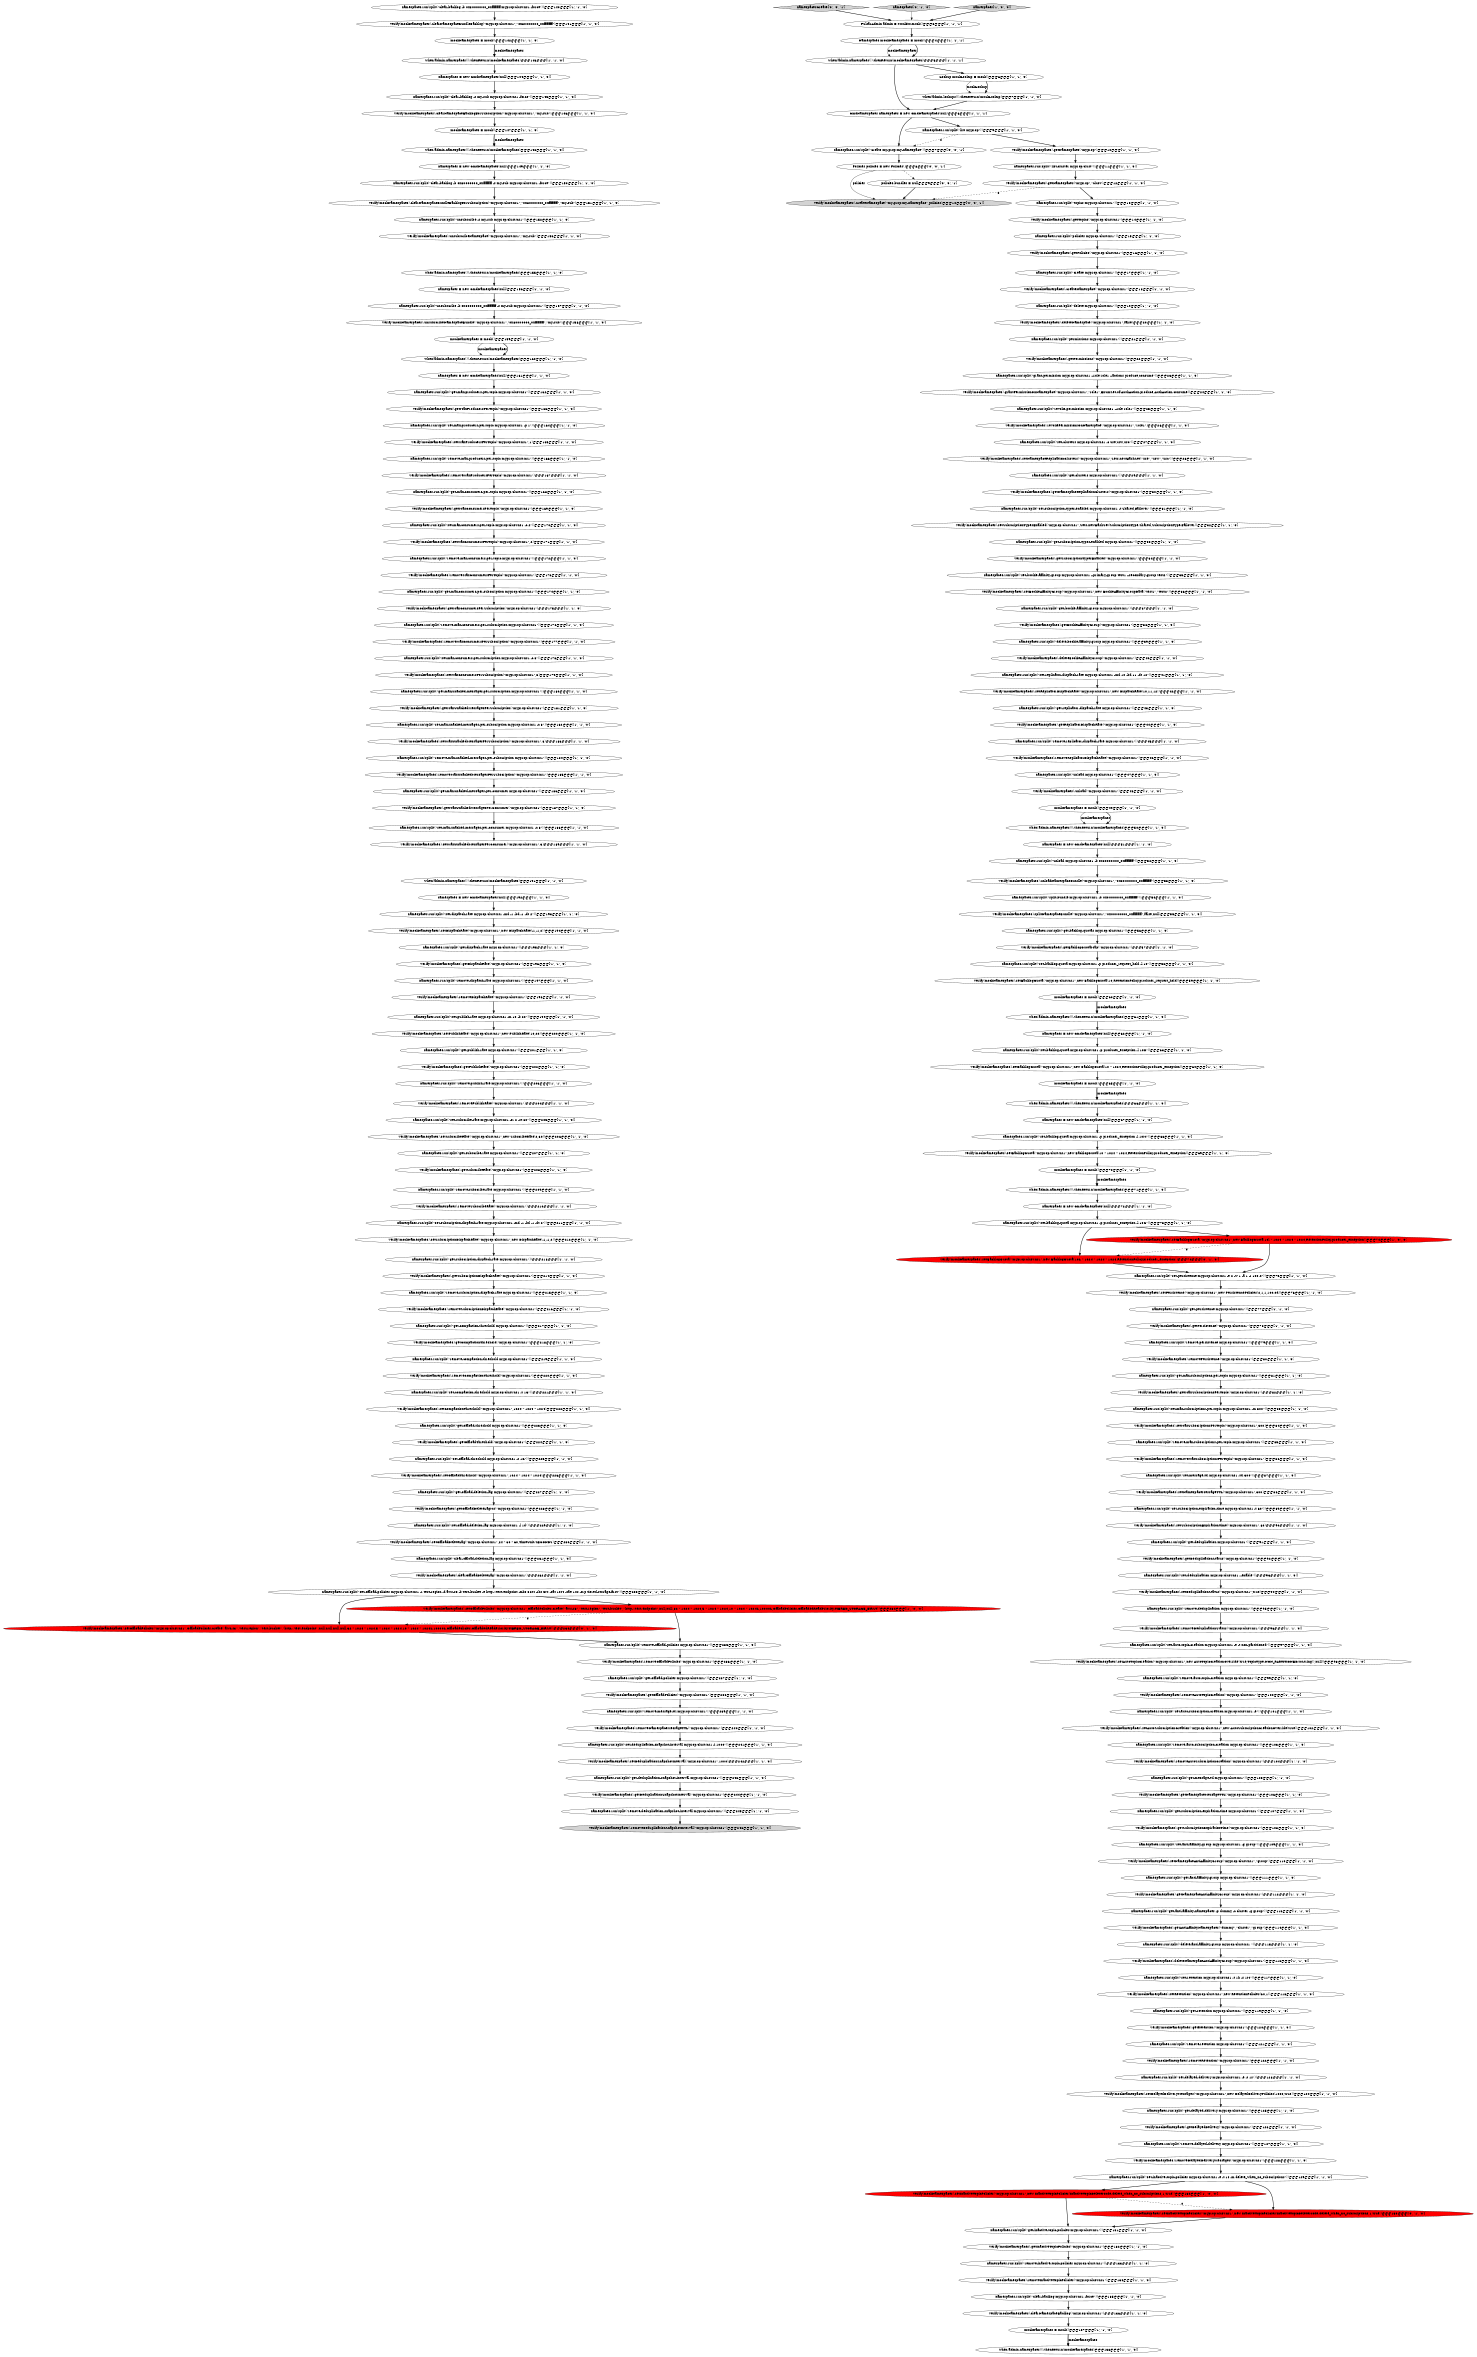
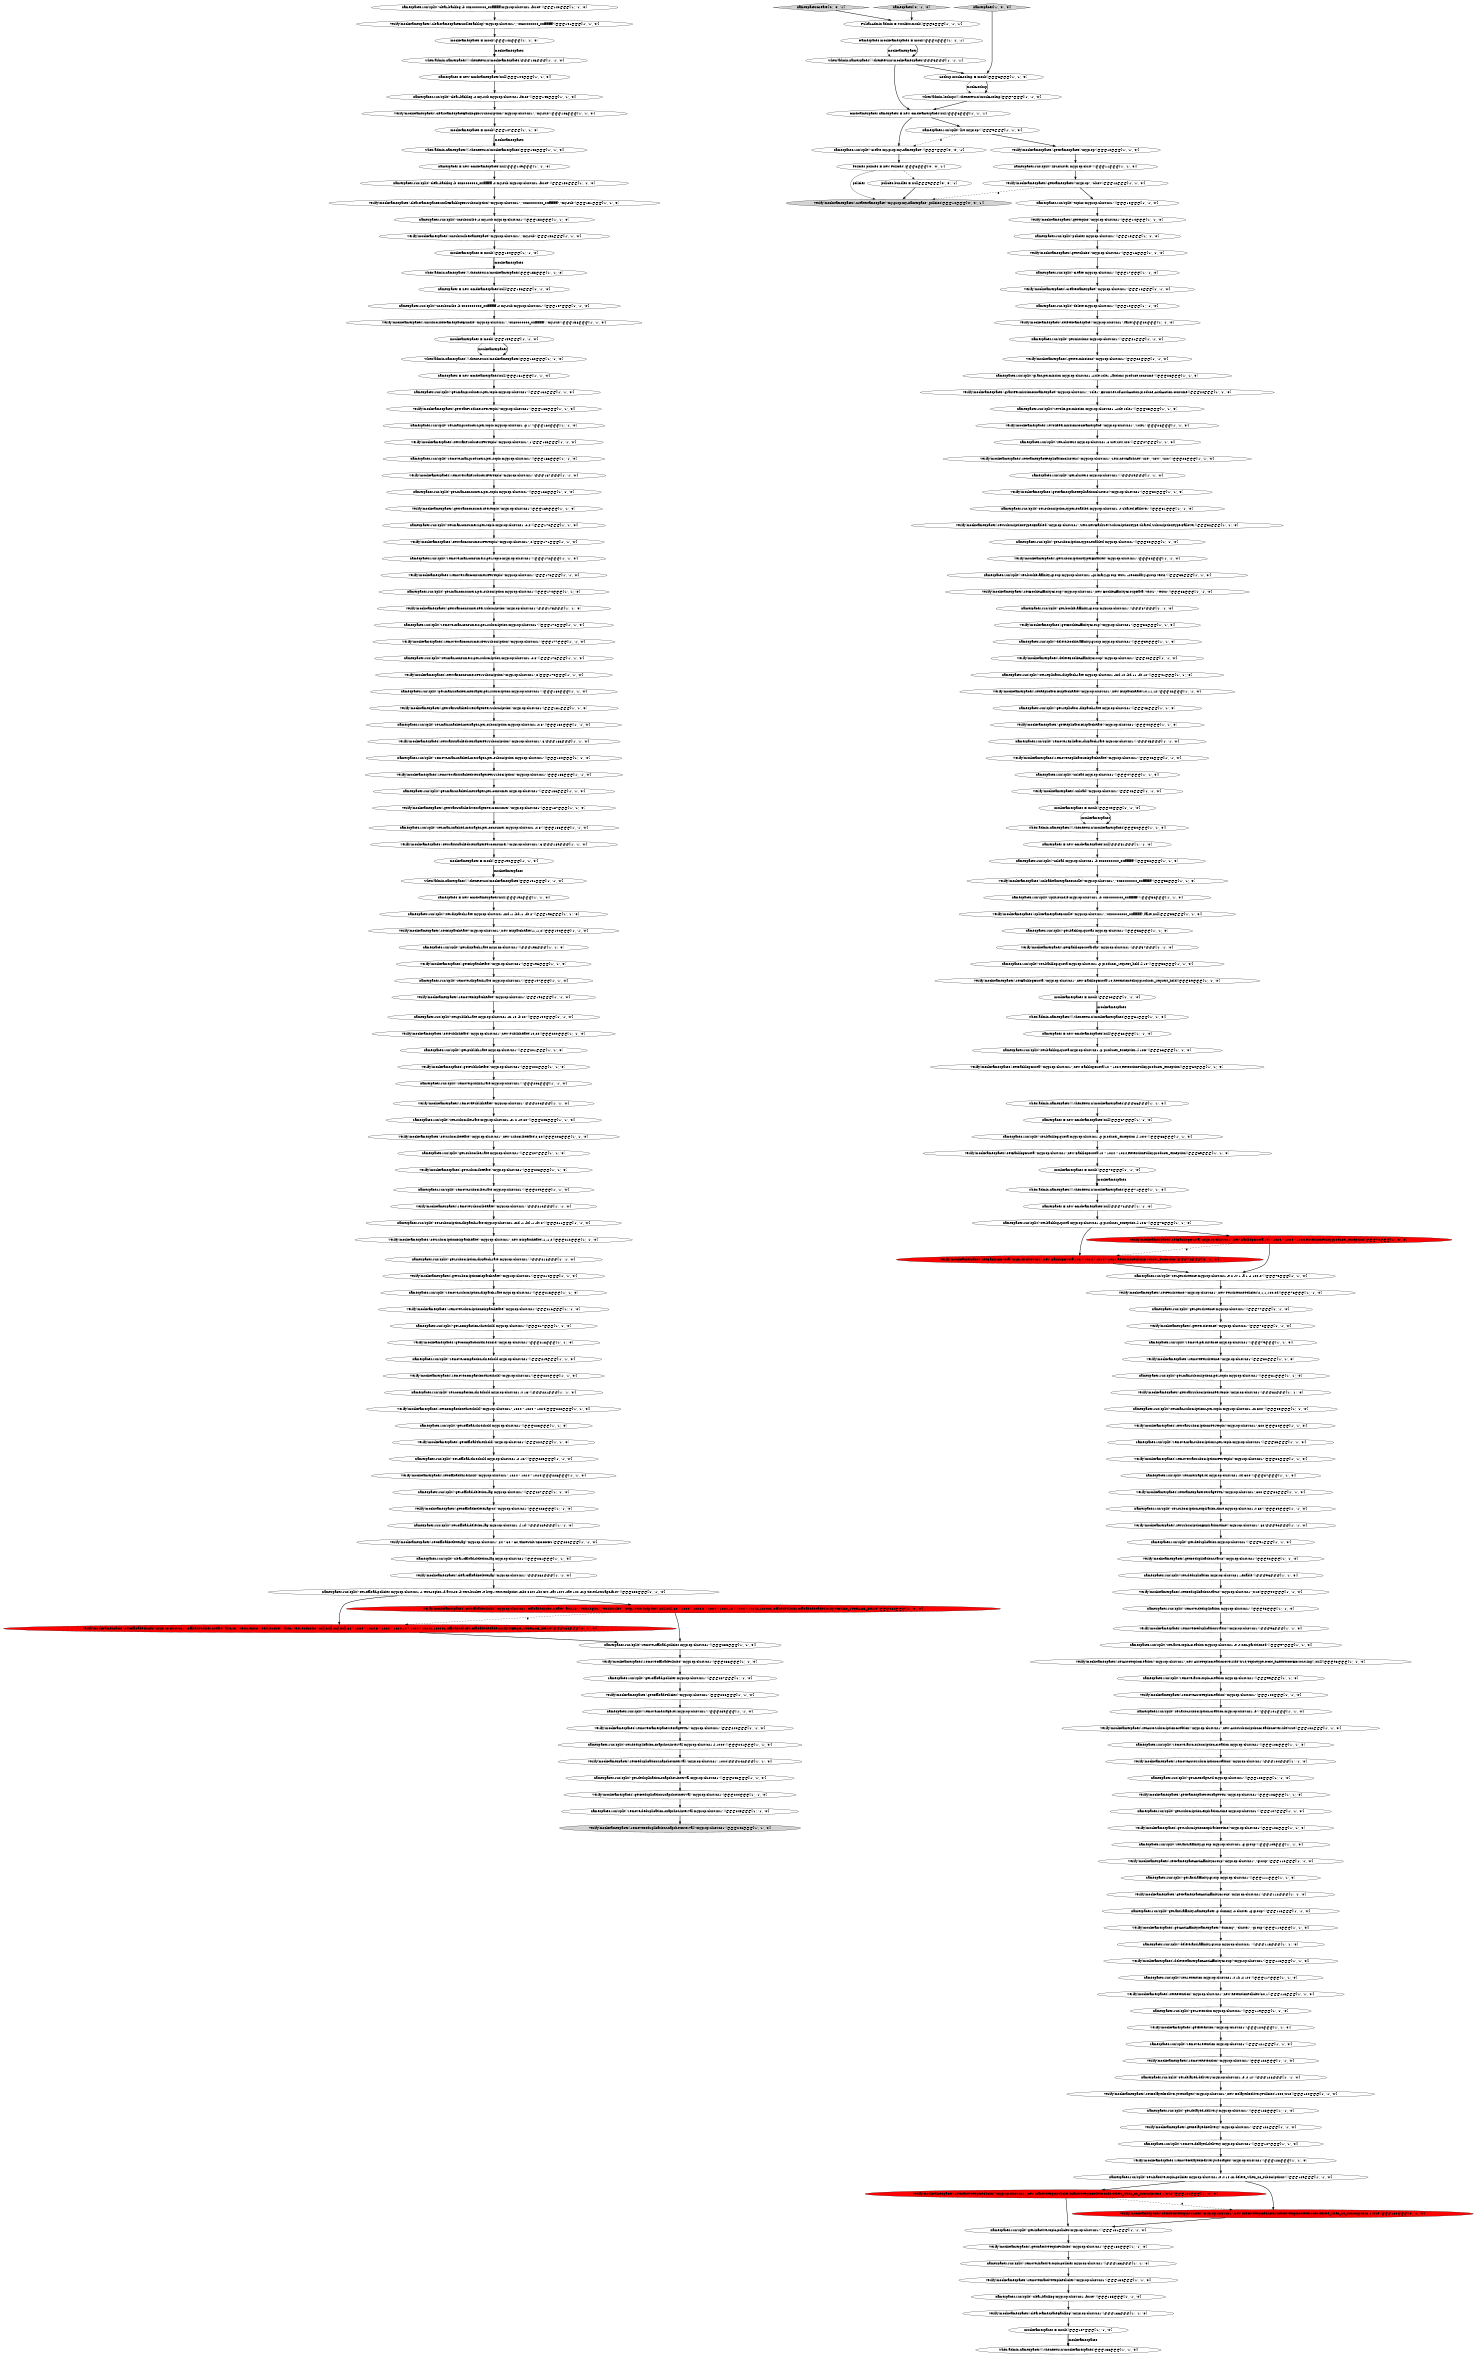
(912, 15) -> (912, 15)
(956, 15) -> (992, 42)
(912, 31) -> none
none -> (494, 253)
none -> (494, 861)
(1097, 1084) -> none
